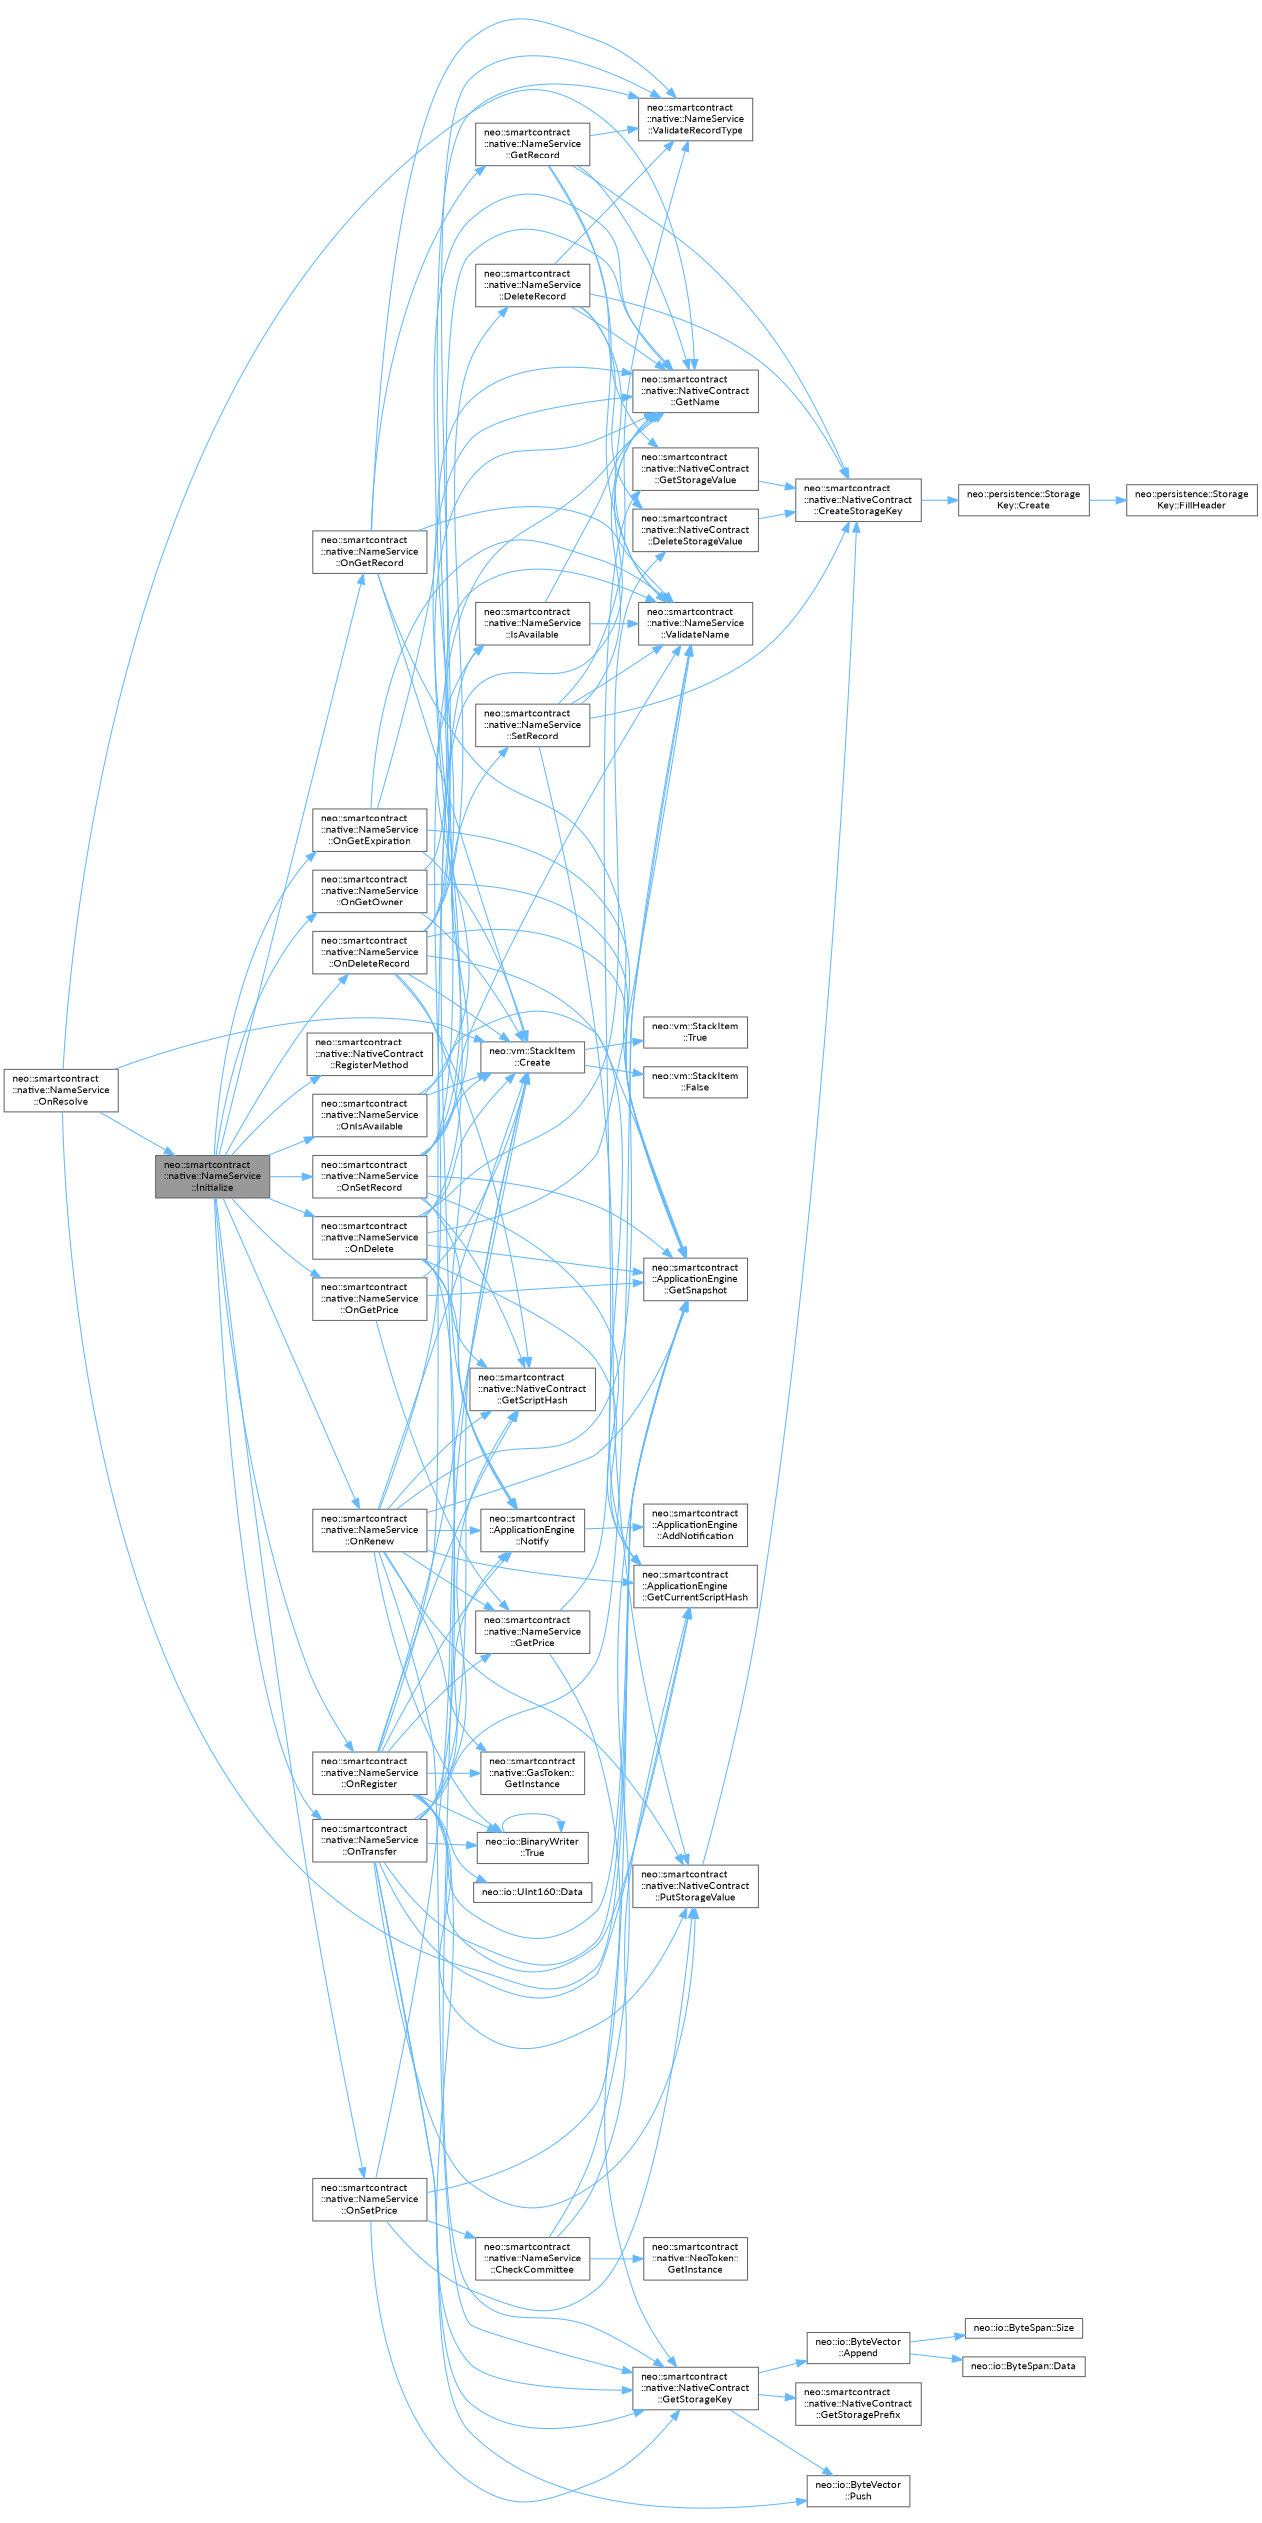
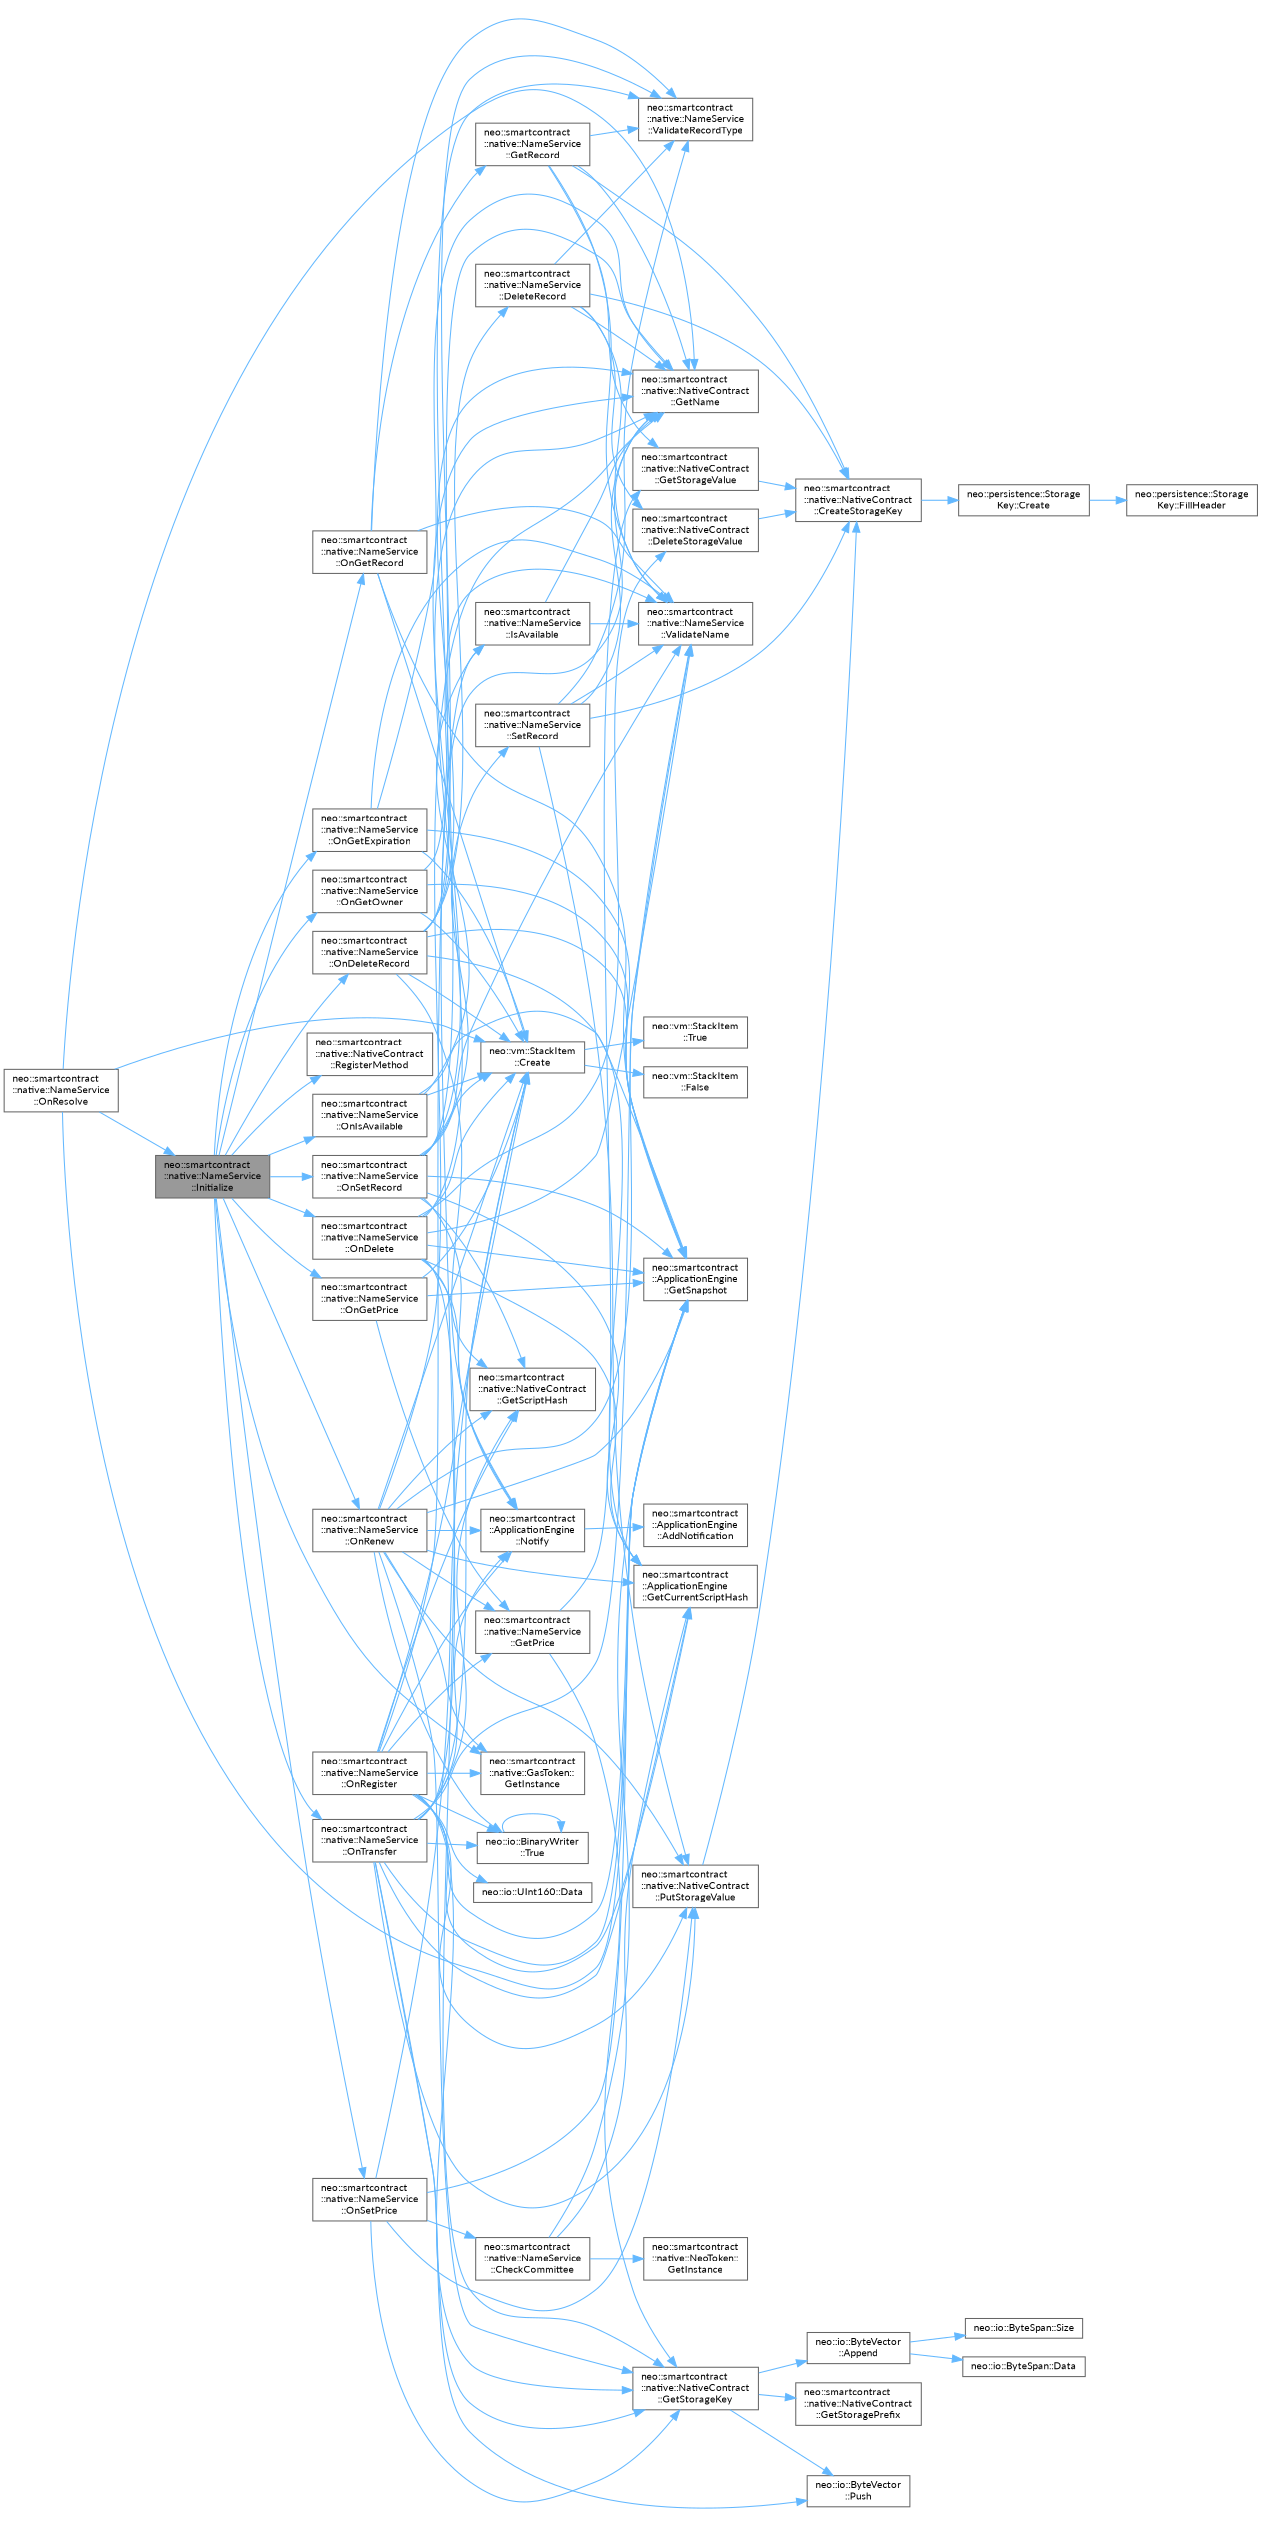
(486, 1156) -> none
(261, 1506) -> (282, 1505)
